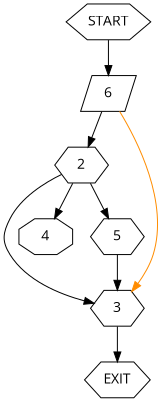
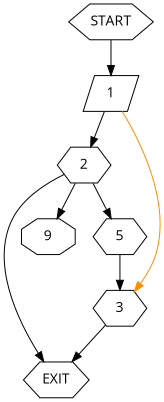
(108, 93) -> (111, 93)
(46, 237) -> (48, 237)
(6, 247) -> (4, 254)
